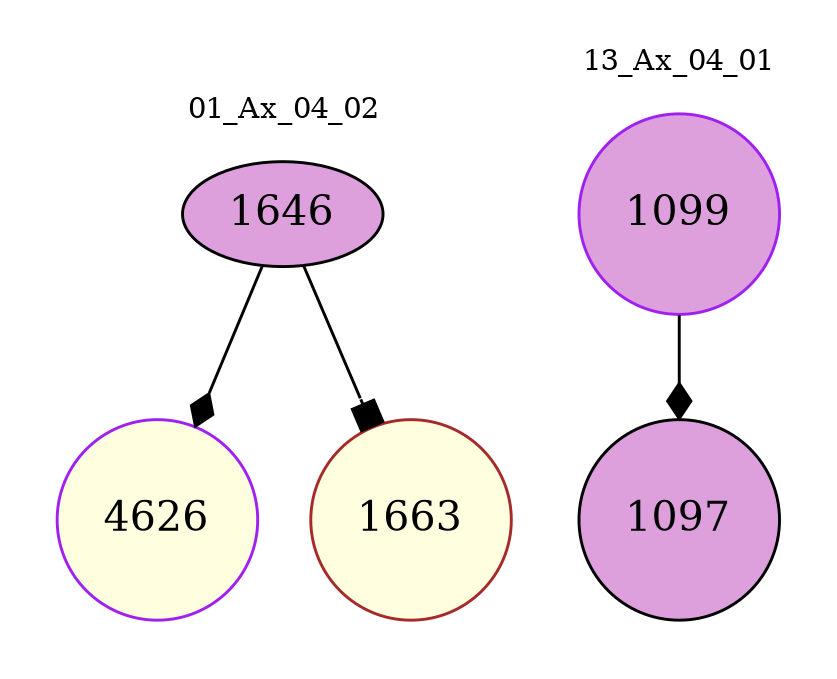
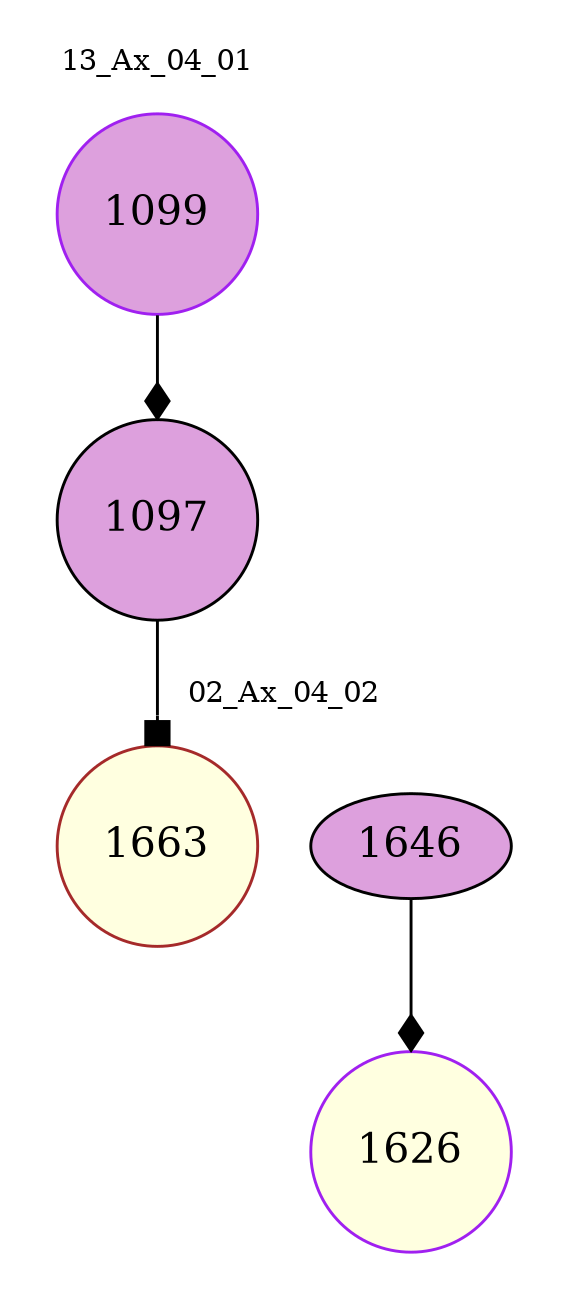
(284, 111) -> (284, 695)
(332, 332) -> (157, 685)
(157, 520) -> (411, 1152)
